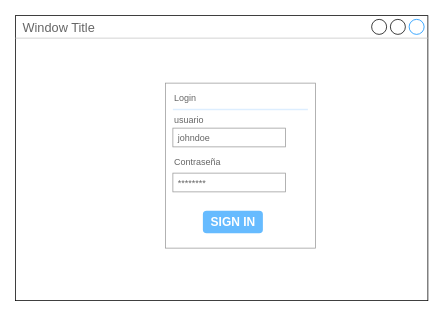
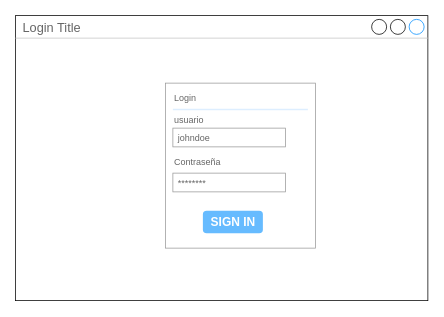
(59, 28) -> (56, 28)
